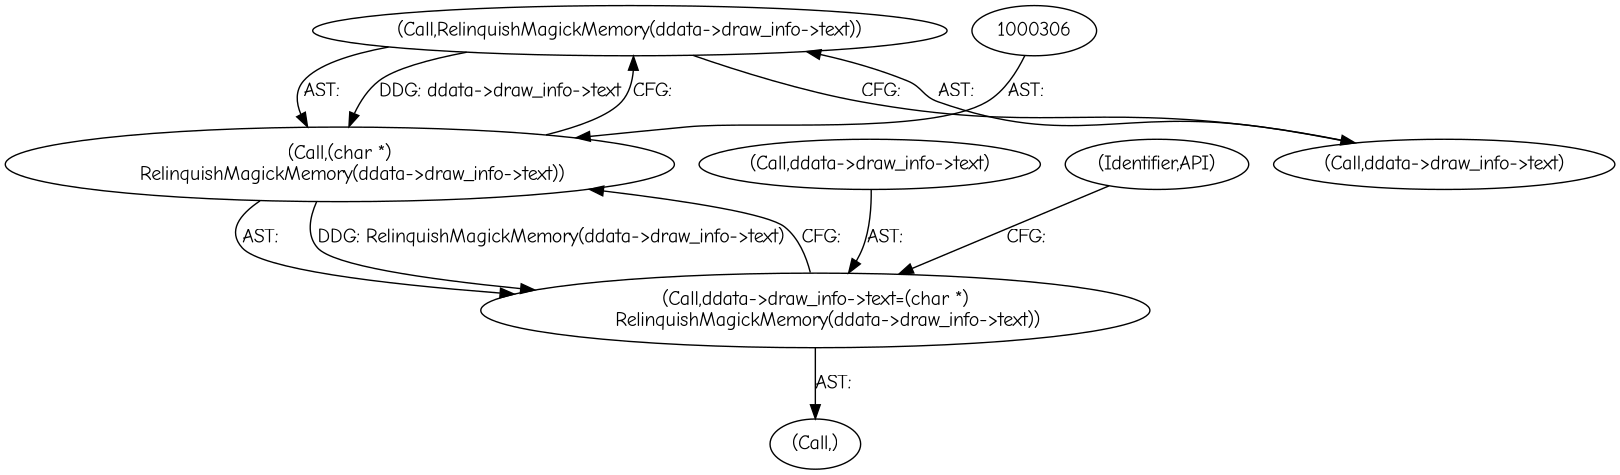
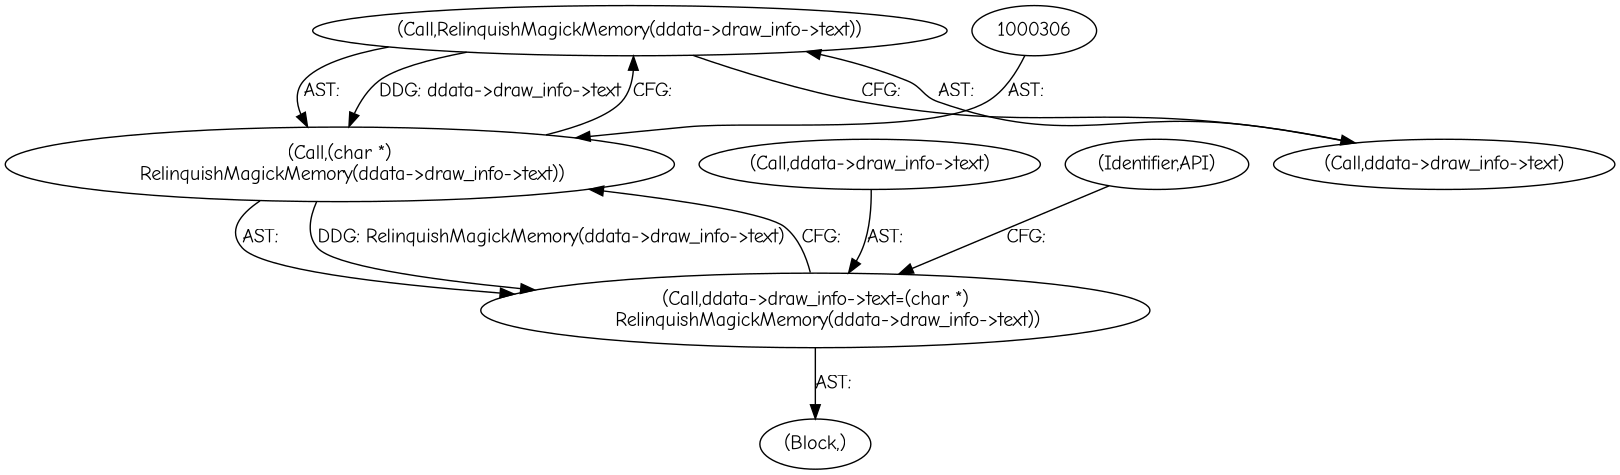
(815, 444) -> (815, 444)
